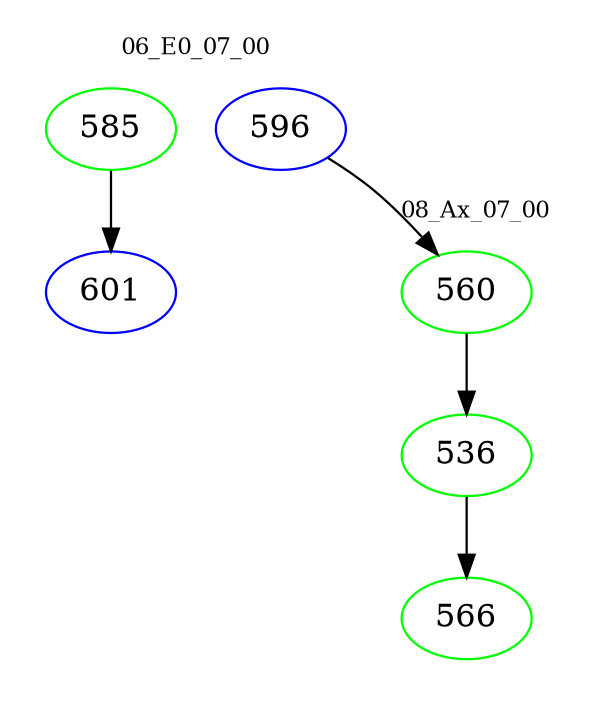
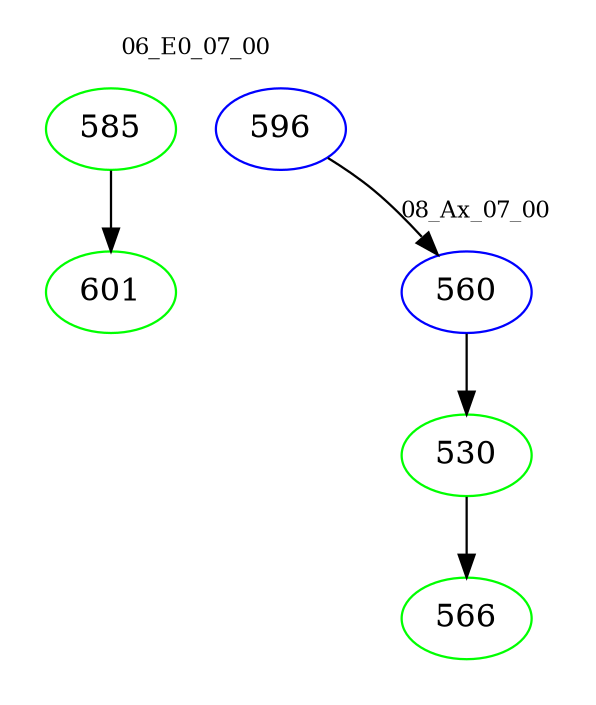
(111, 292) -> (111, 292)
(467, 292) -> (467, 292)
(467, 455) -> (467, 455)
